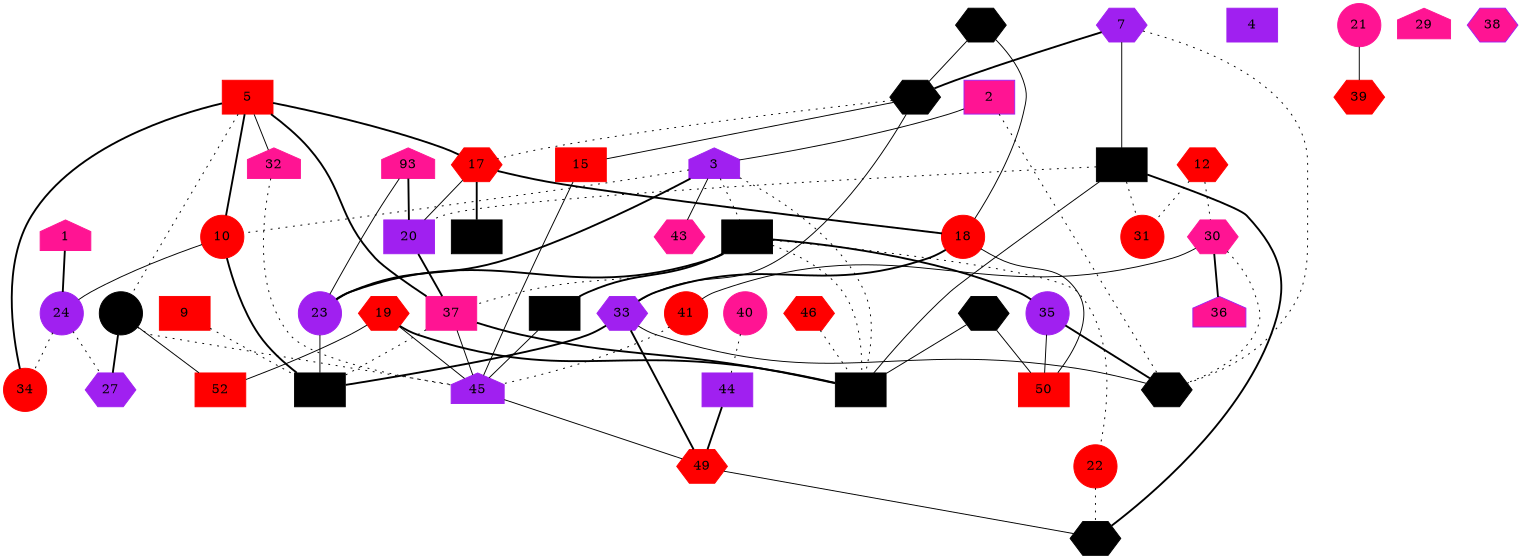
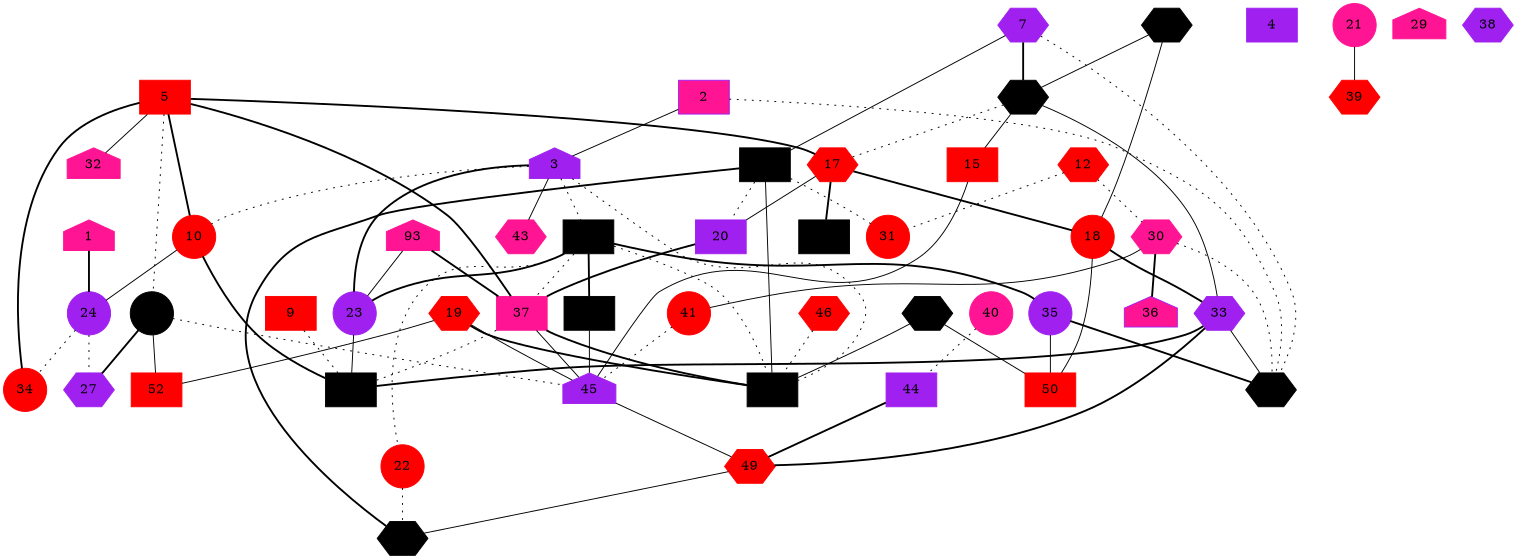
(1493, 25) -> (1488, 25)
(409, 199) -> (477, 281)
(293, 337) -> none
